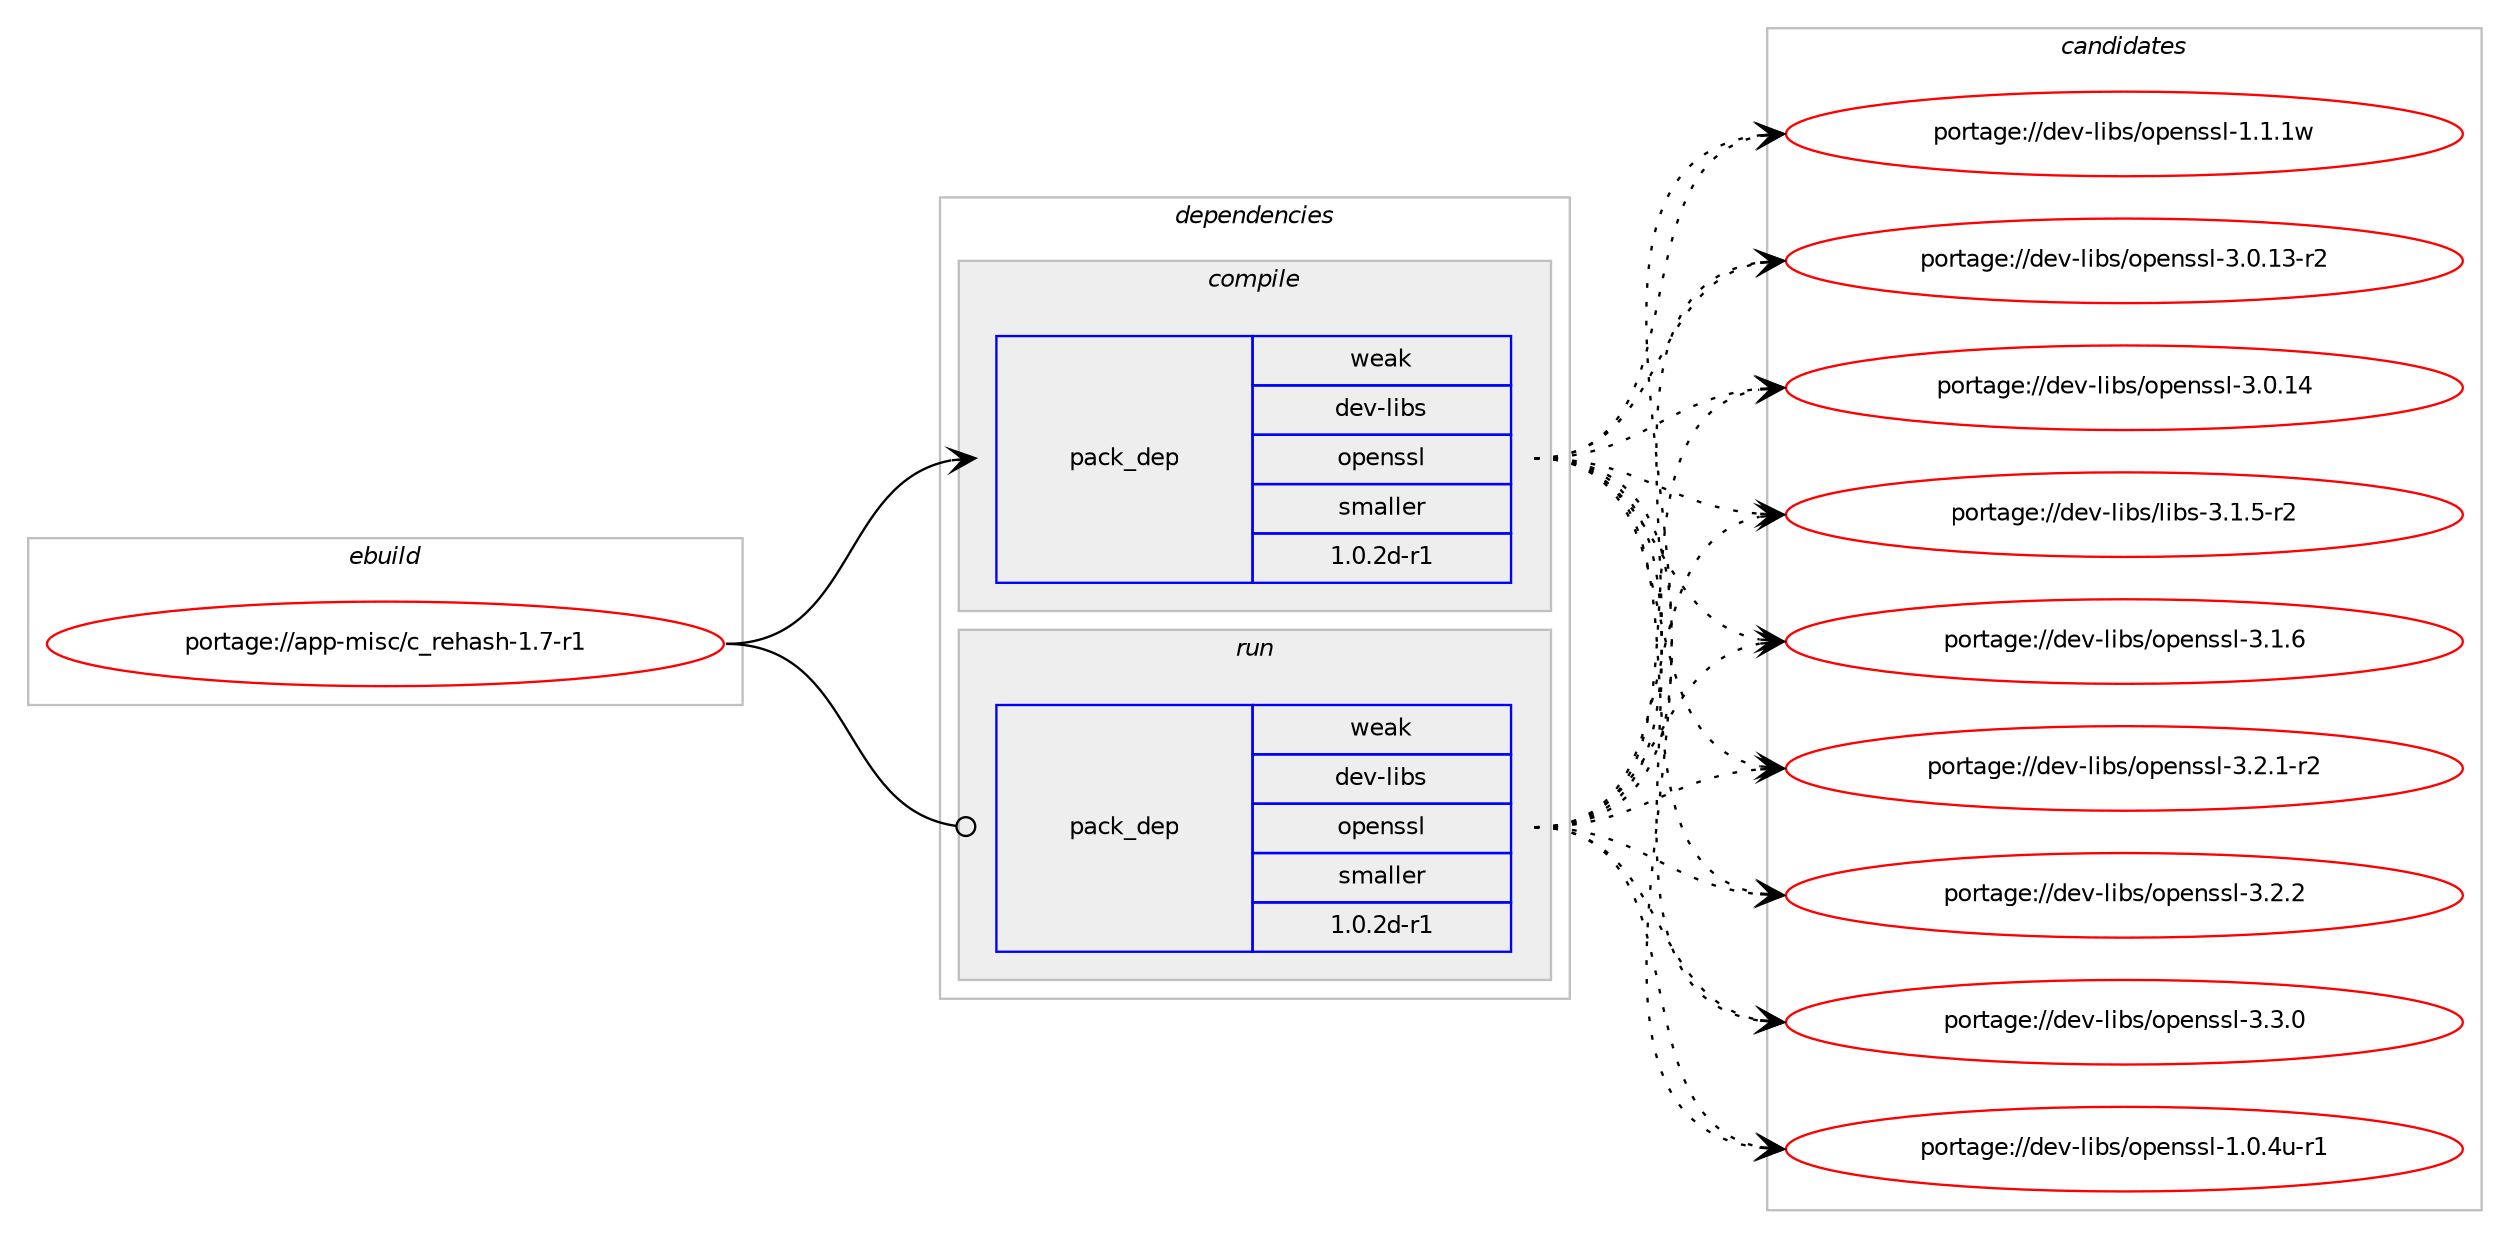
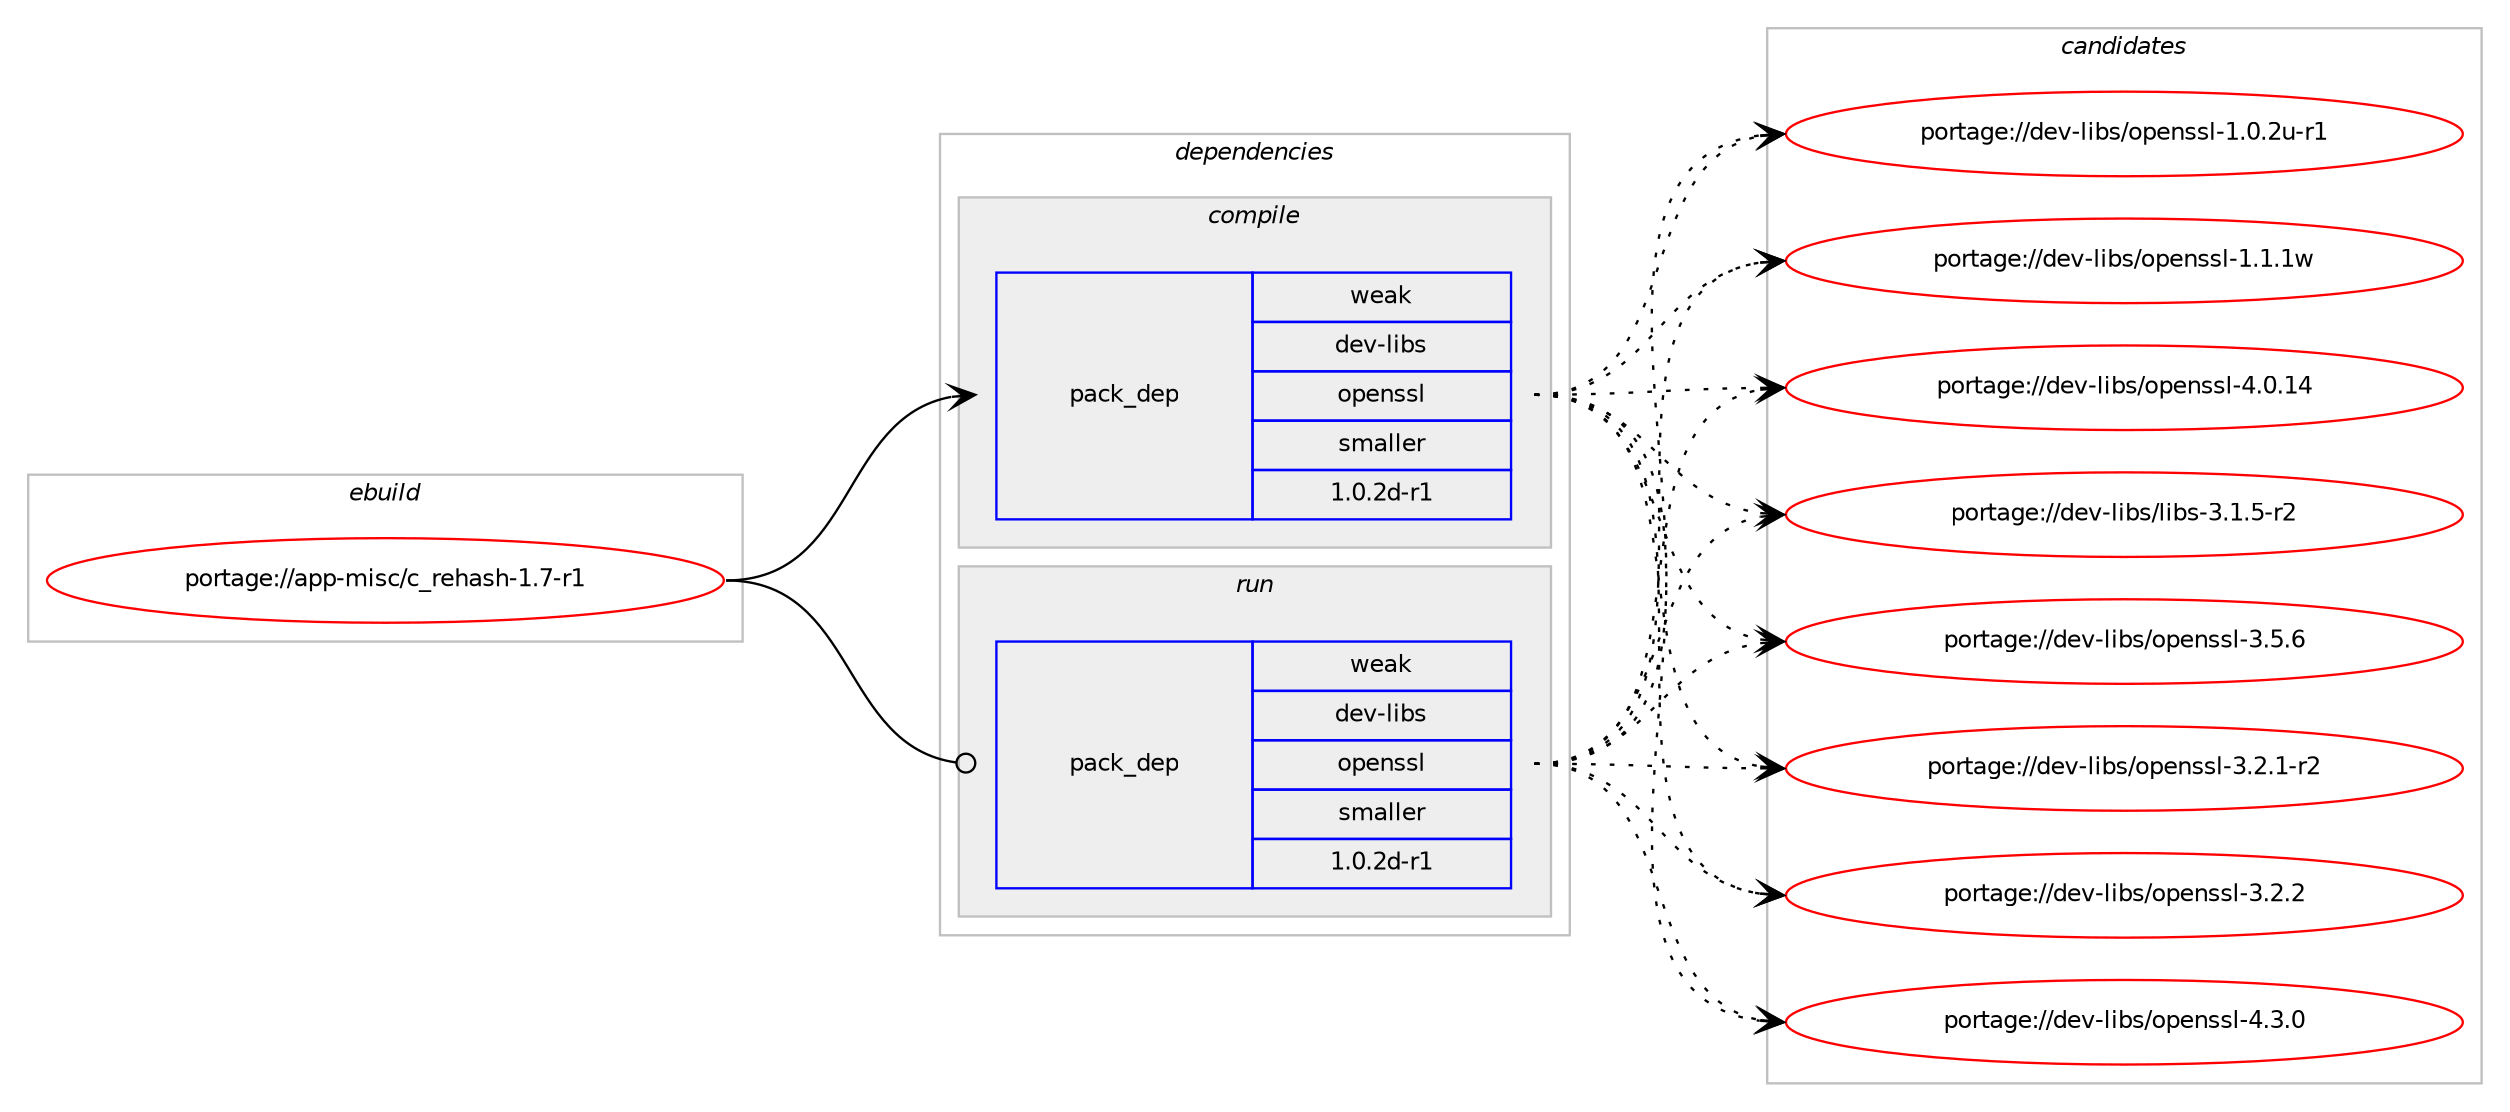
(2124, 261) -> none
(2124, 388) -> (2124, 388)
(2124, 642) -> (2124, 642)
(2124, 1022) -> (2124, 1022)
(2124, 1149) -> (2124, 134)
